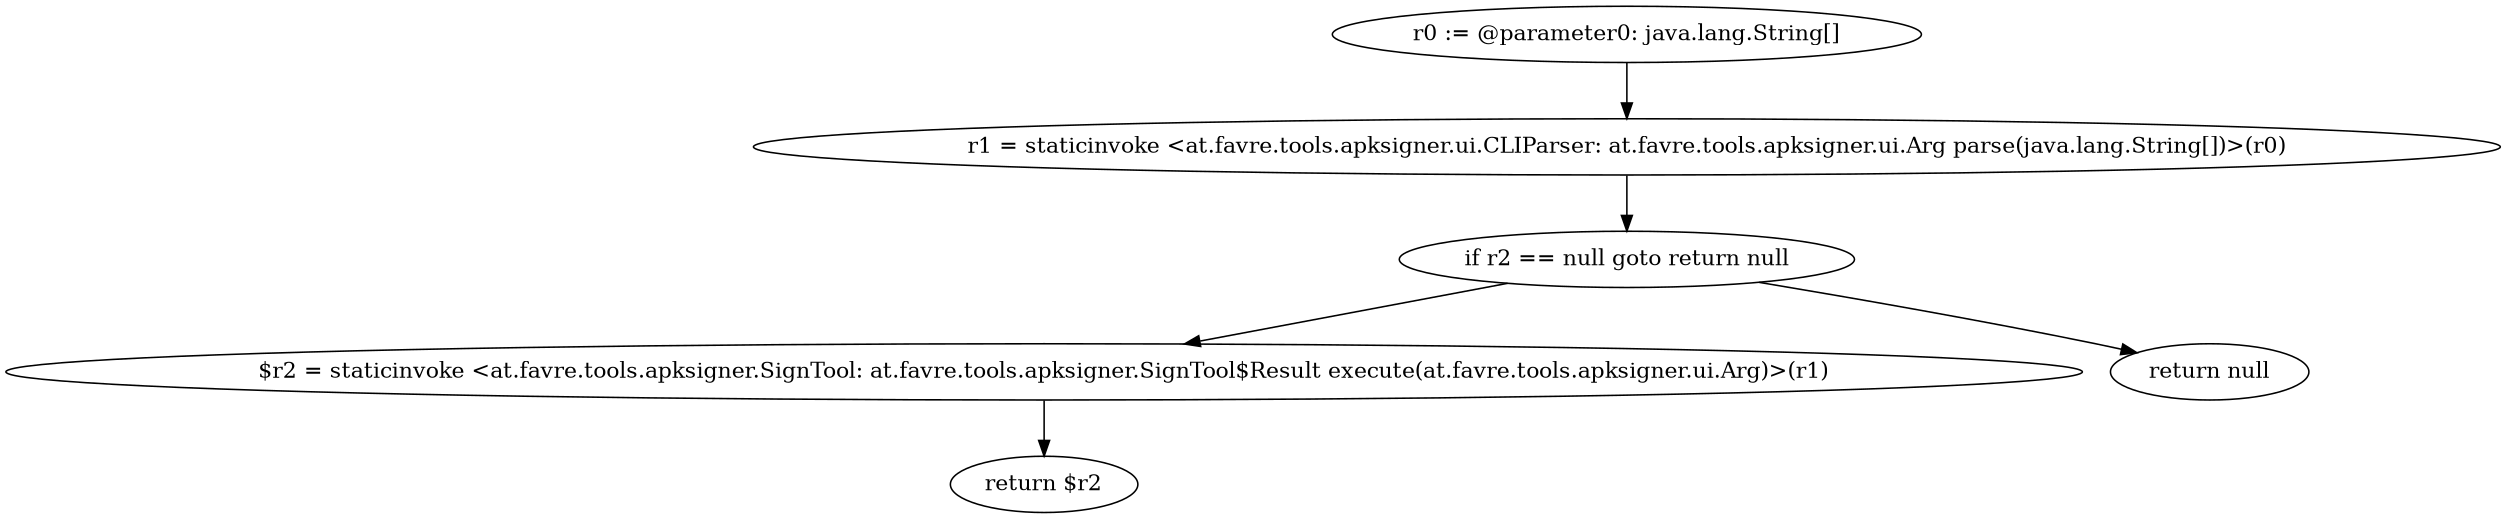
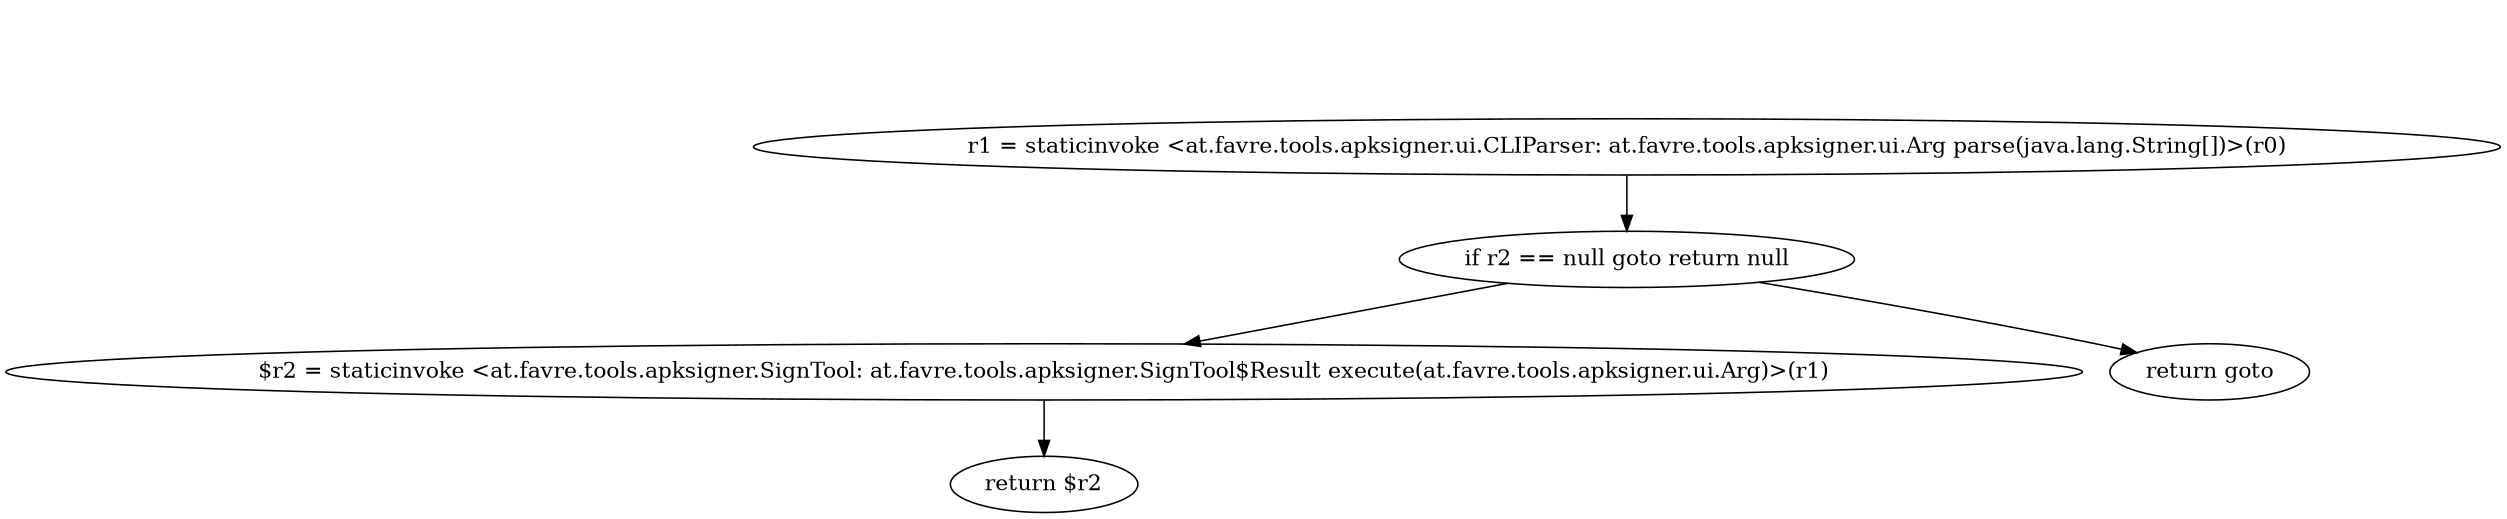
(1627, 34) -> none
(2210, 372) -> (2210, 372)
